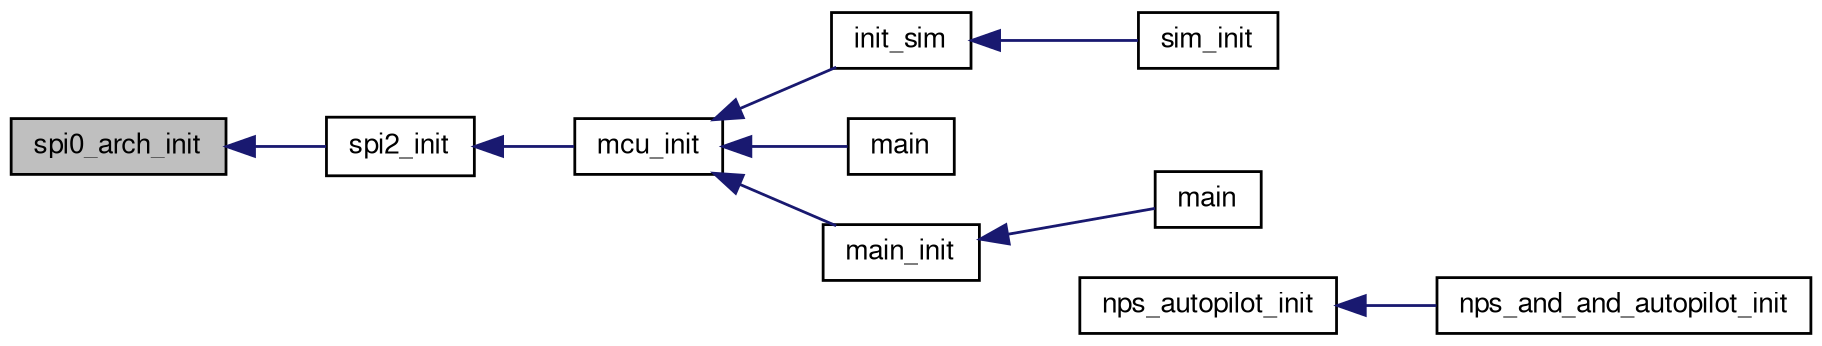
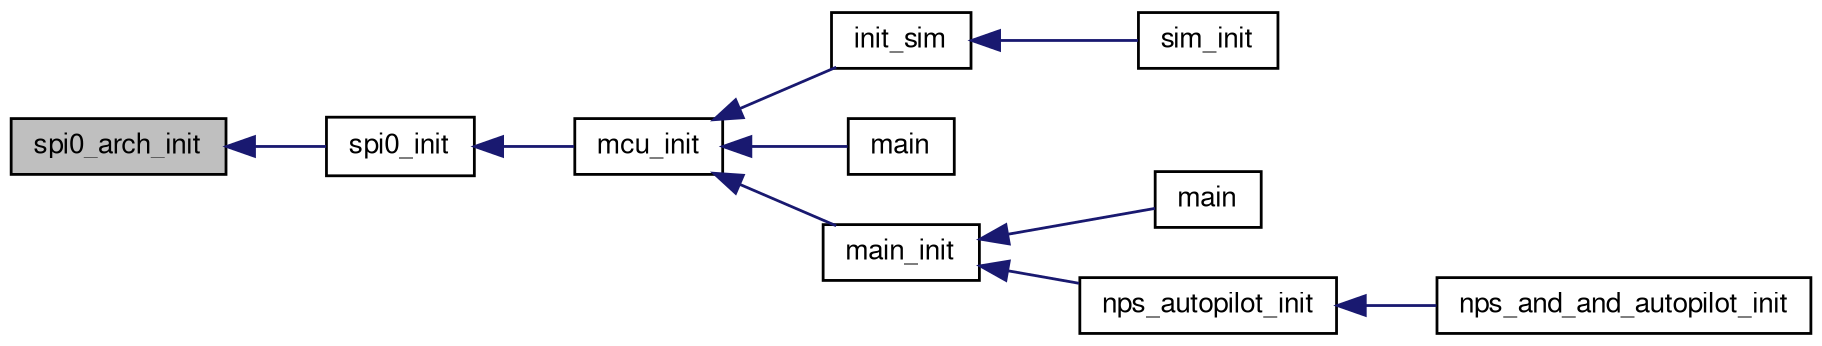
(400, 146) -> (400, 146)
none -> (1043, 277)
